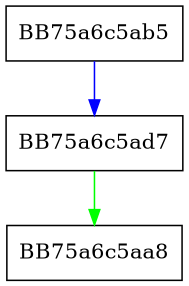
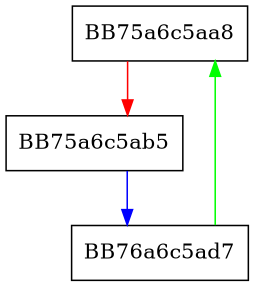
none -> (128, 81)
(94, 143) -> (160, 253)
